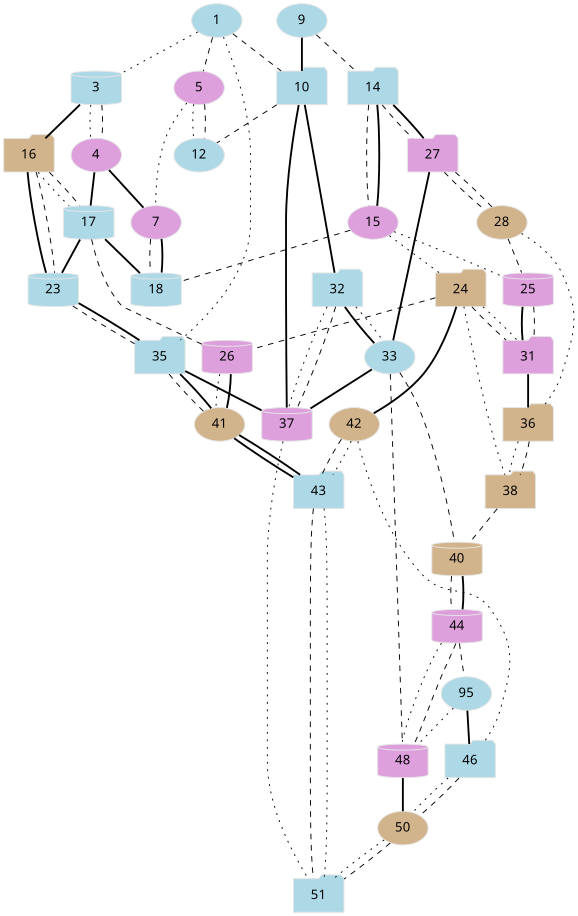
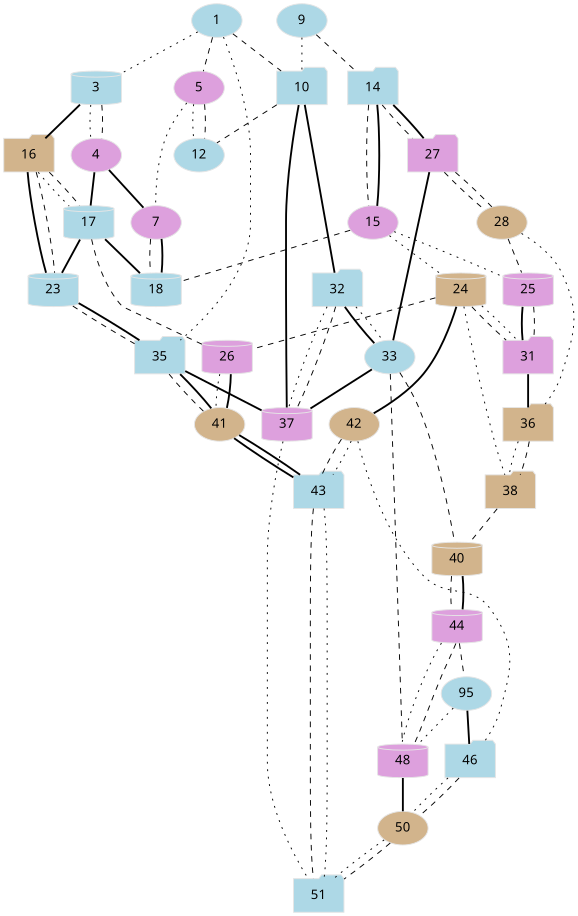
(302, 54) -> (302, 54)
(461, 290) -> (461, 290)
